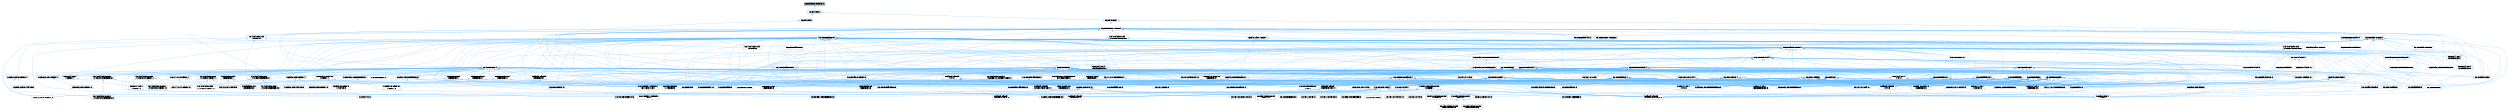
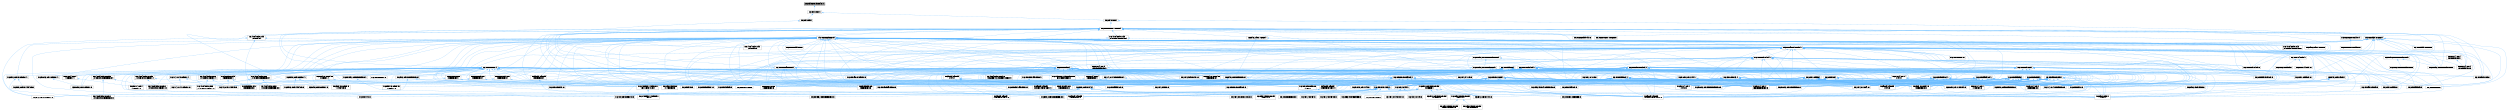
(1472, 107) -> (1472, 107)
